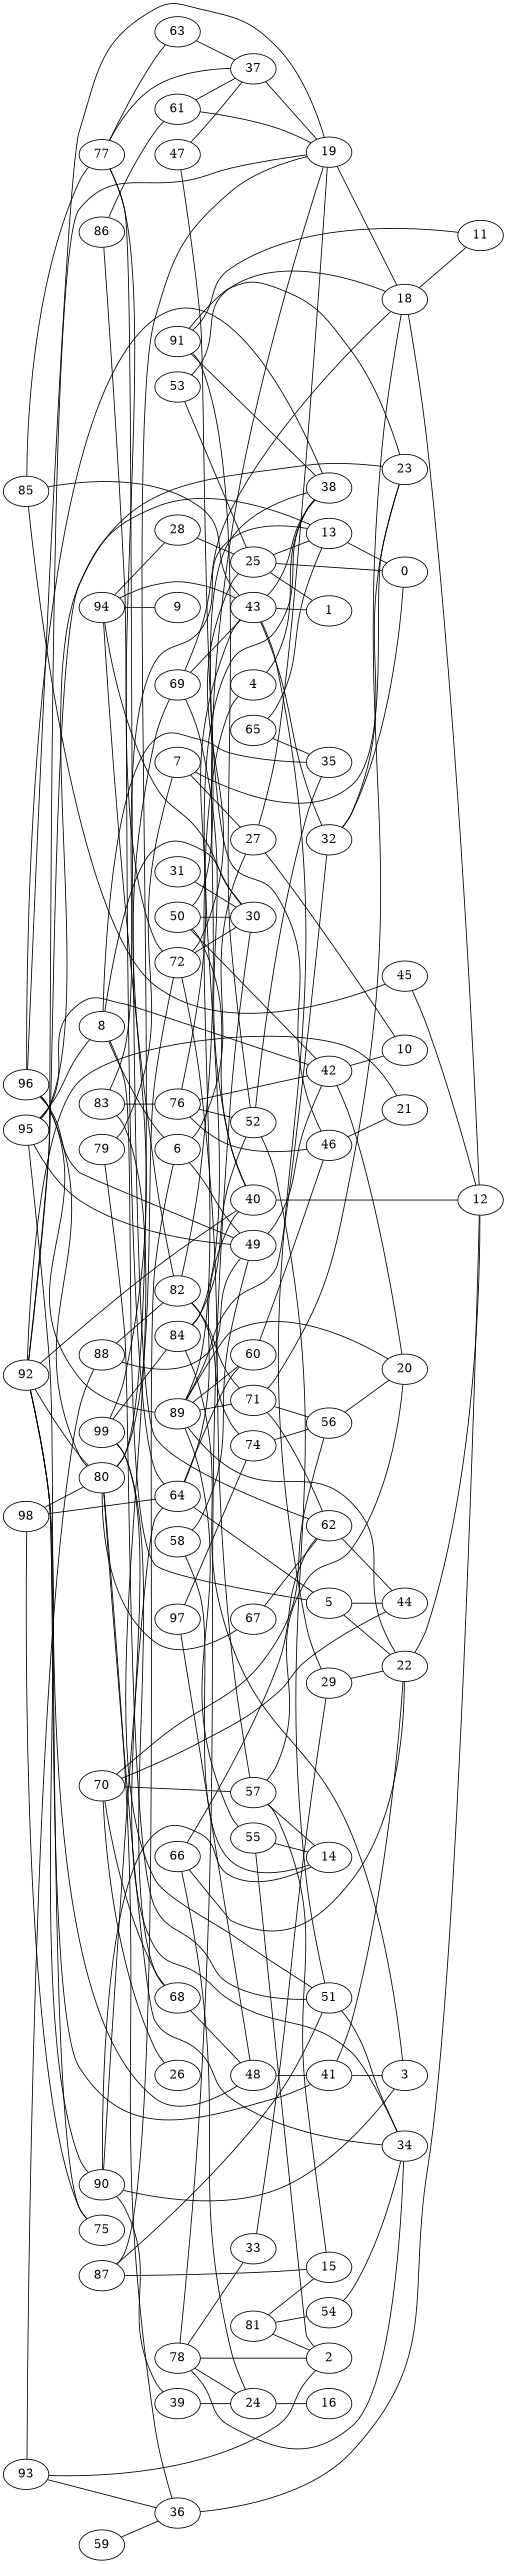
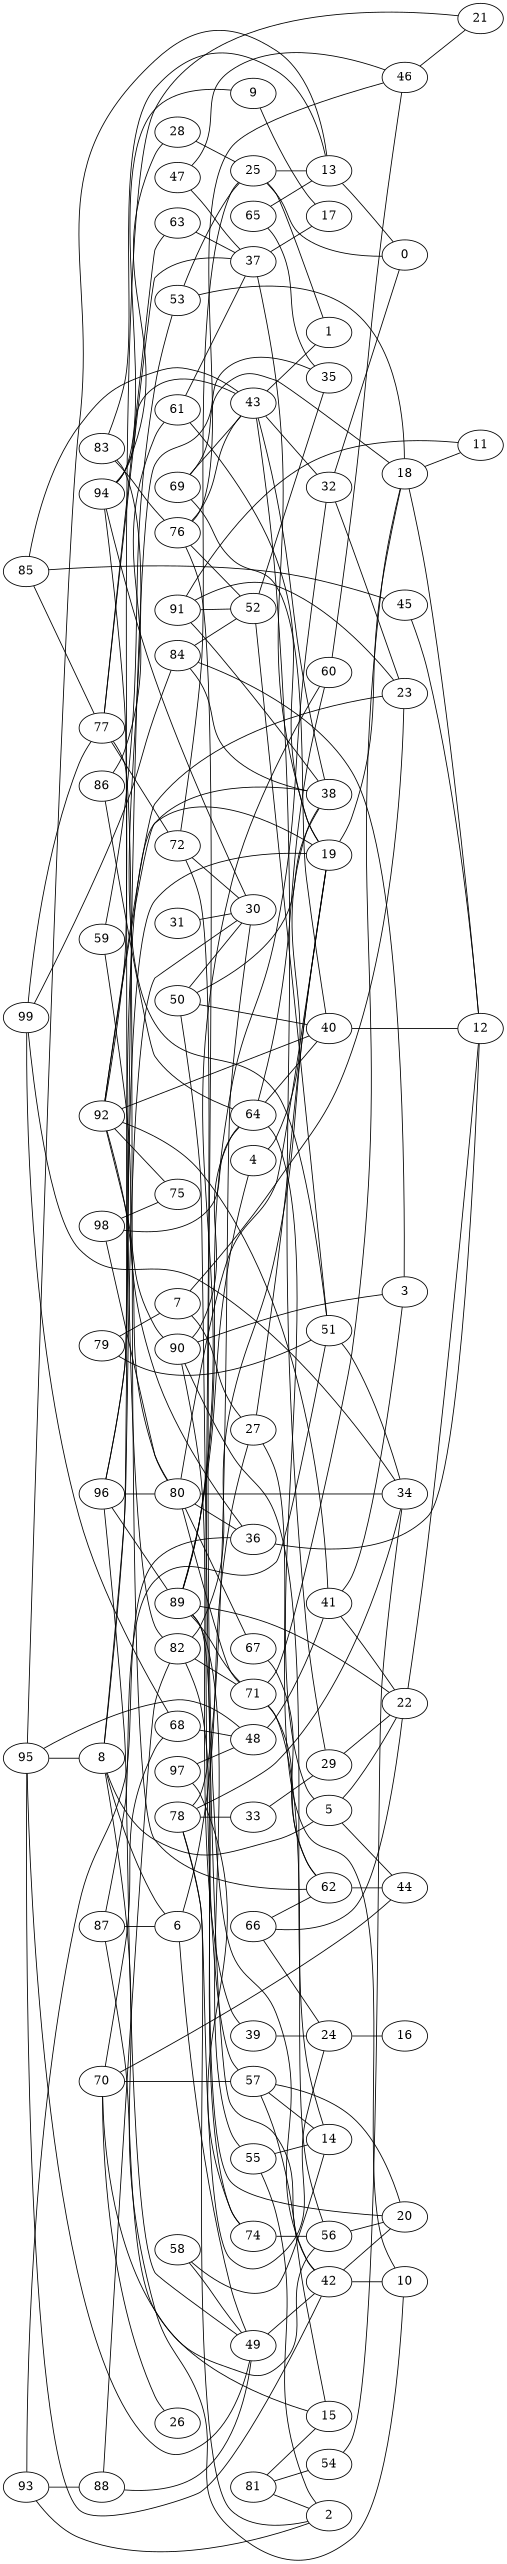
none -> (329, 216)
none -> (136, 619)
(140, 1059) -> (48, 869)
(152, 1112) -> (197, 1562)
none -> (172, 2348)
